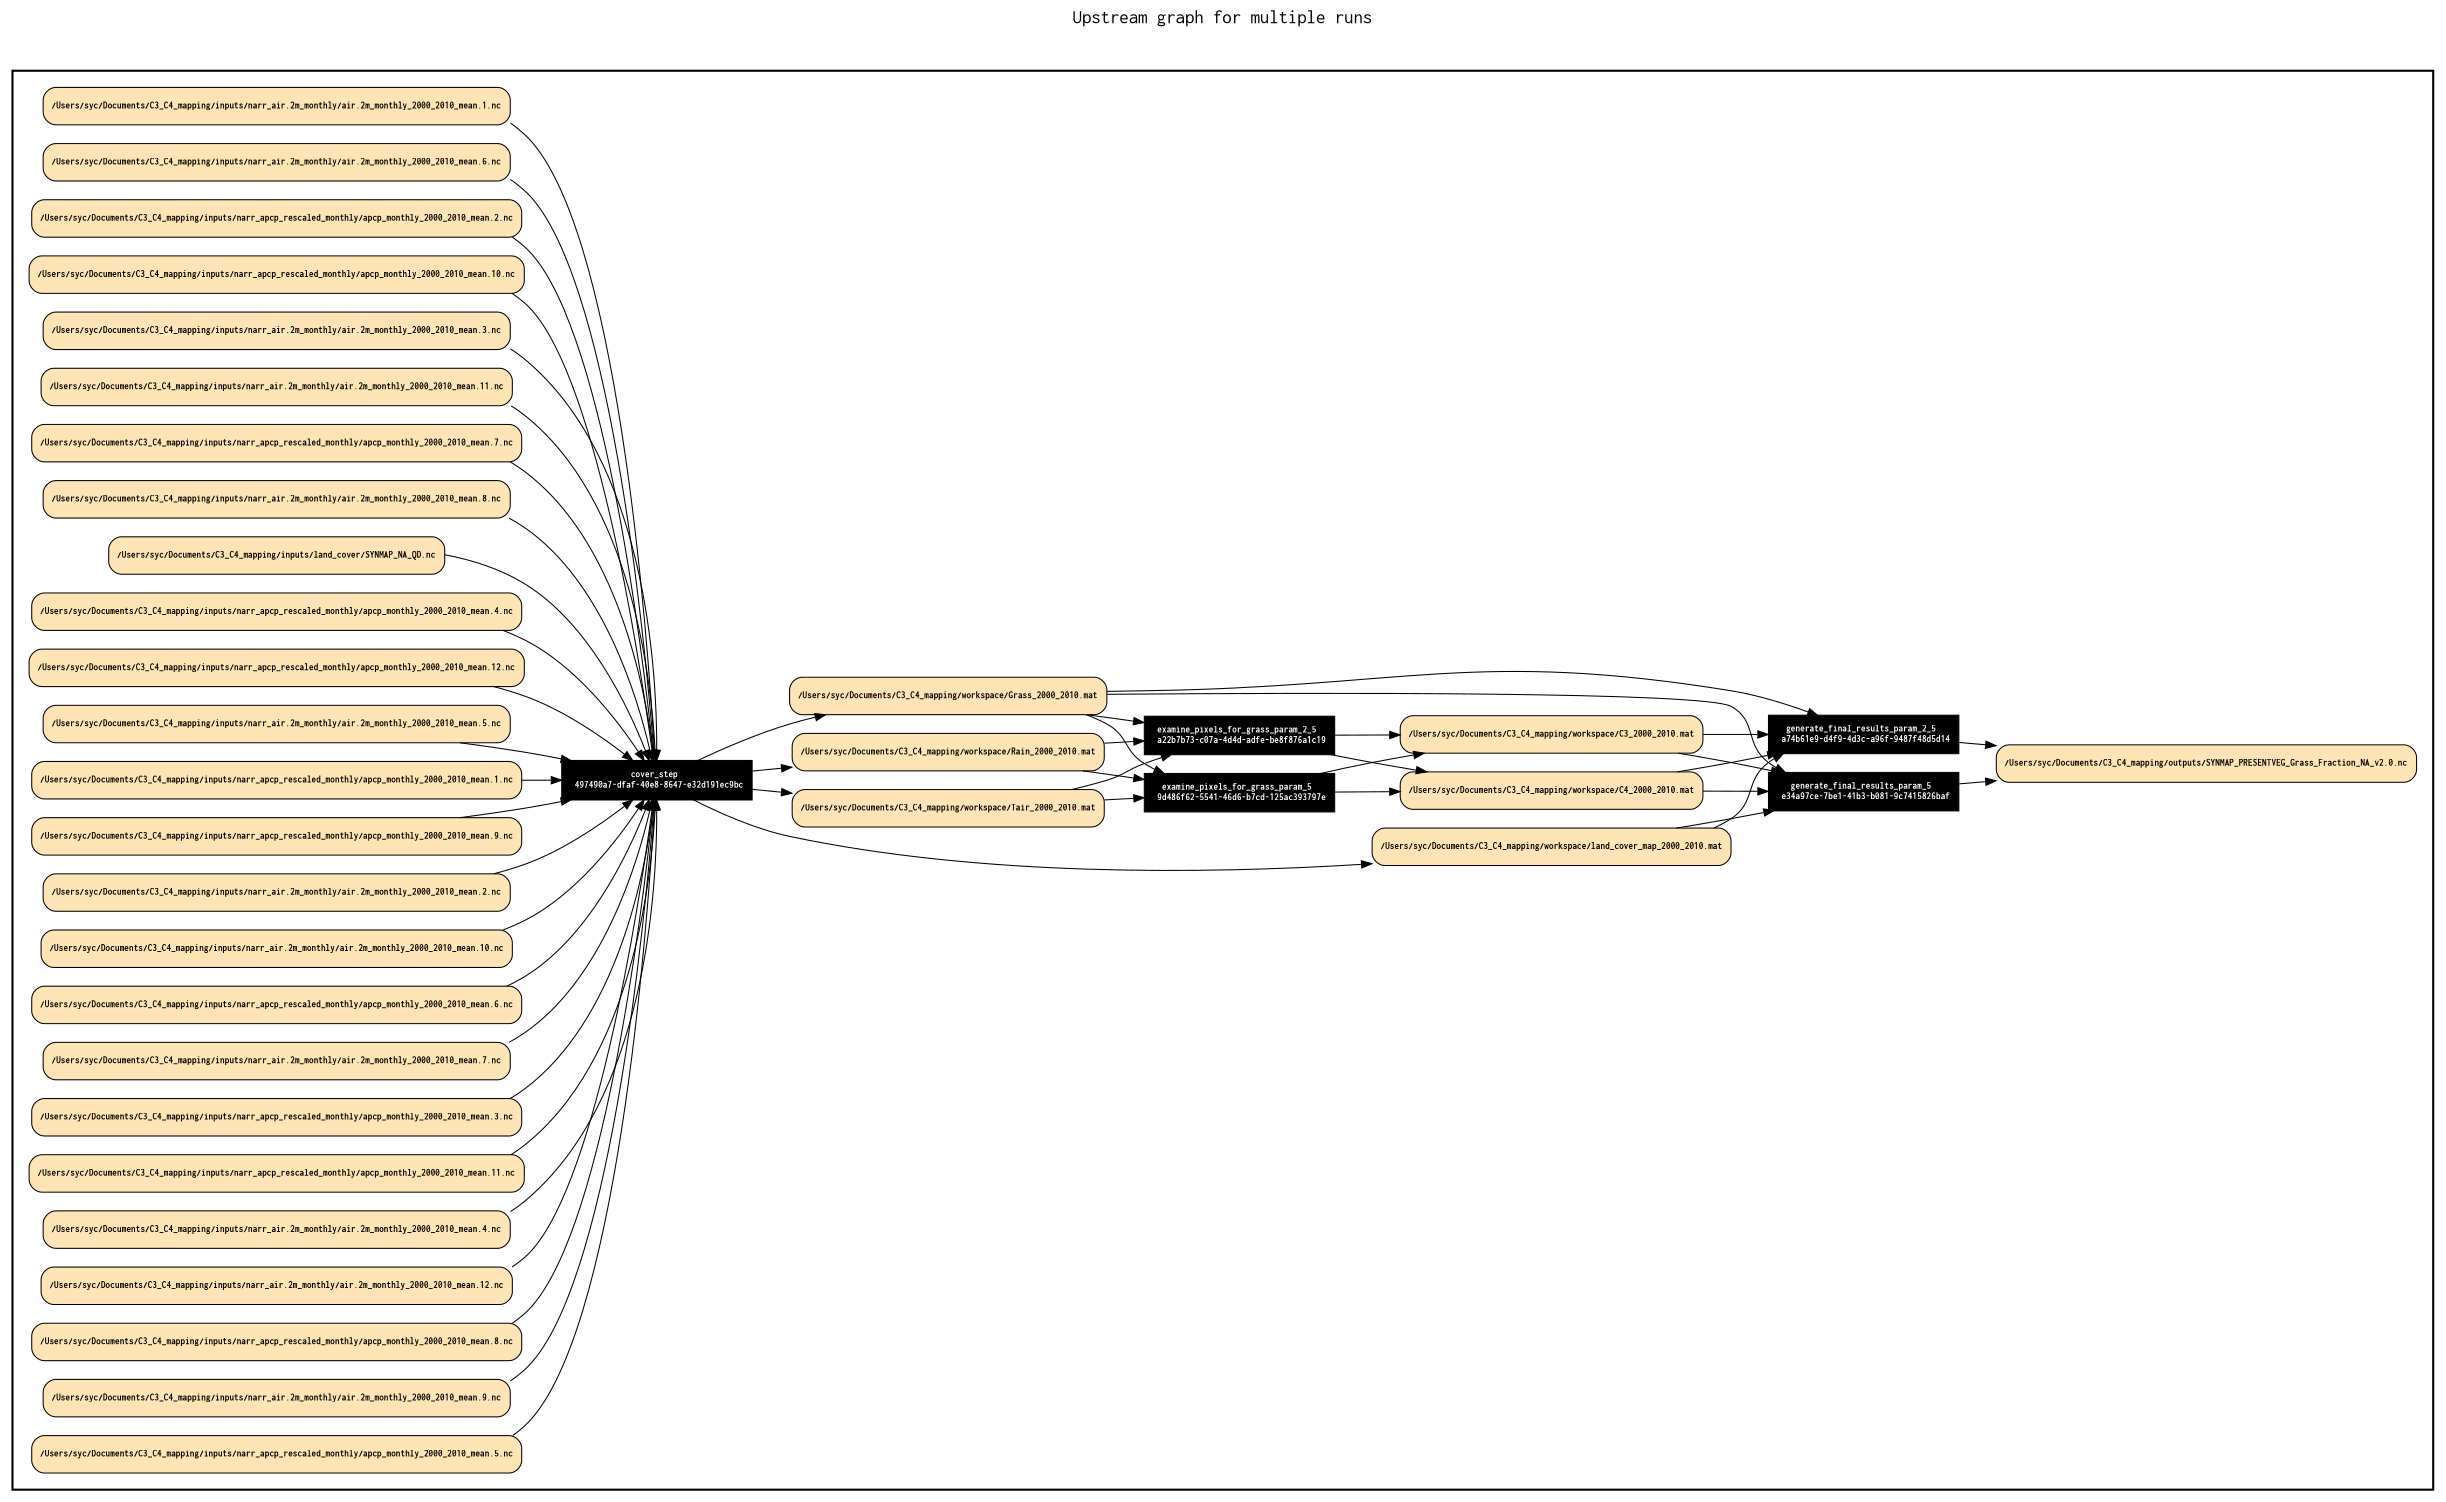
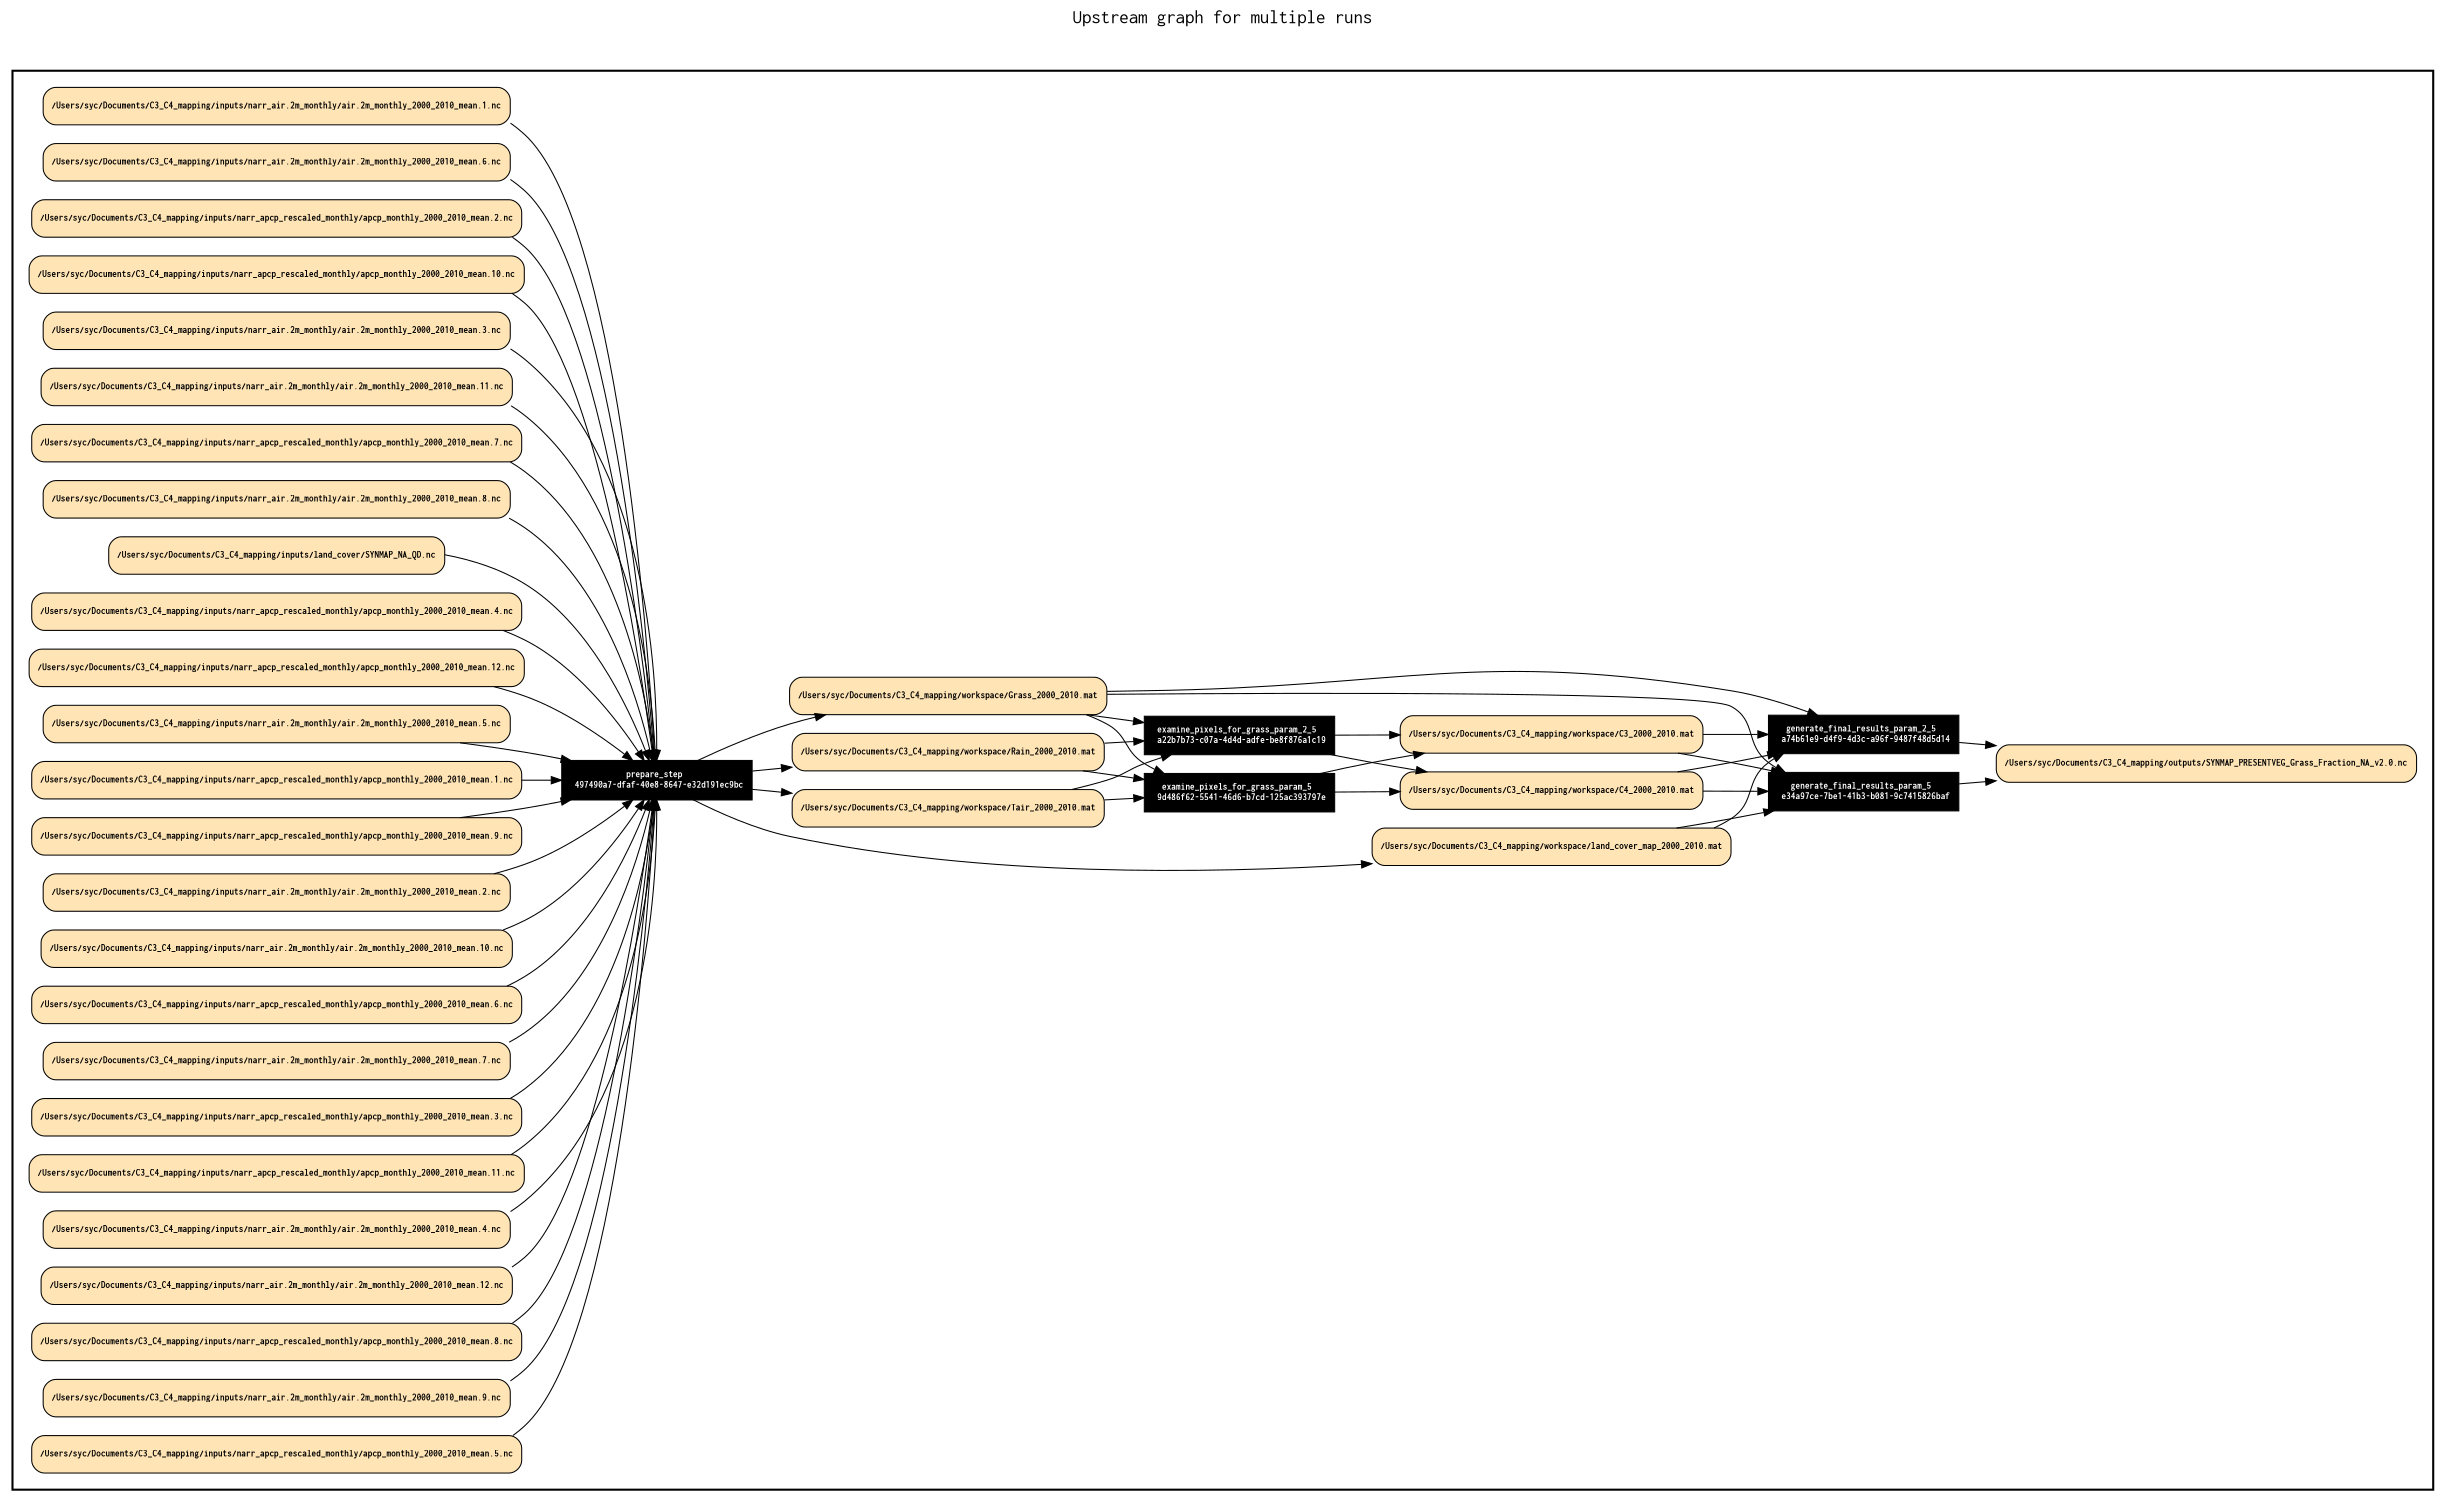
(657, 780) -> (657, 780)
